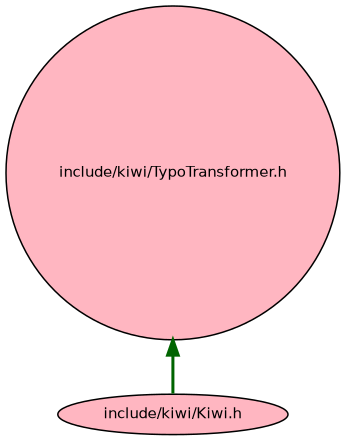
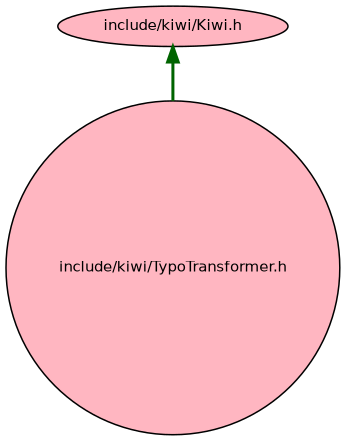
(173, 375) -> (173, 81)
